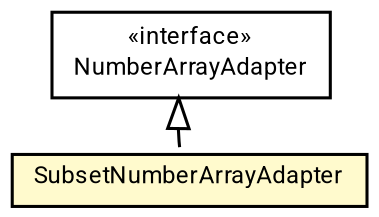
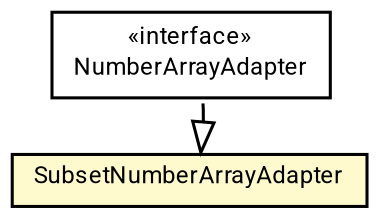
(179, 141) -> (203, 110)
